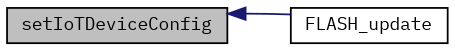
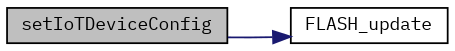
(268, 14) -> (250, 37)
